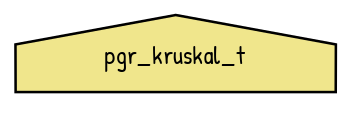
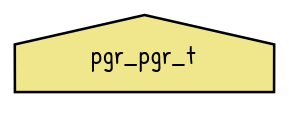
(176, 58) -> (144, 58)
